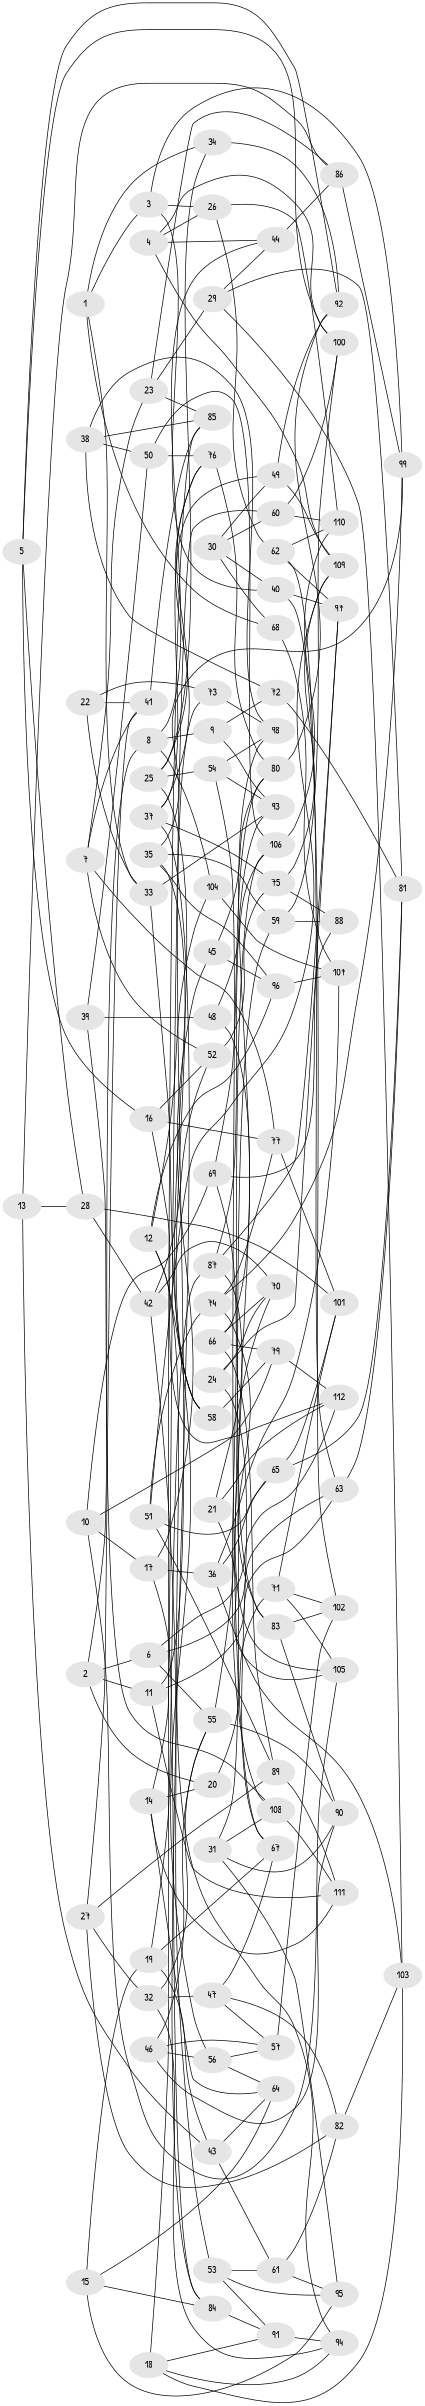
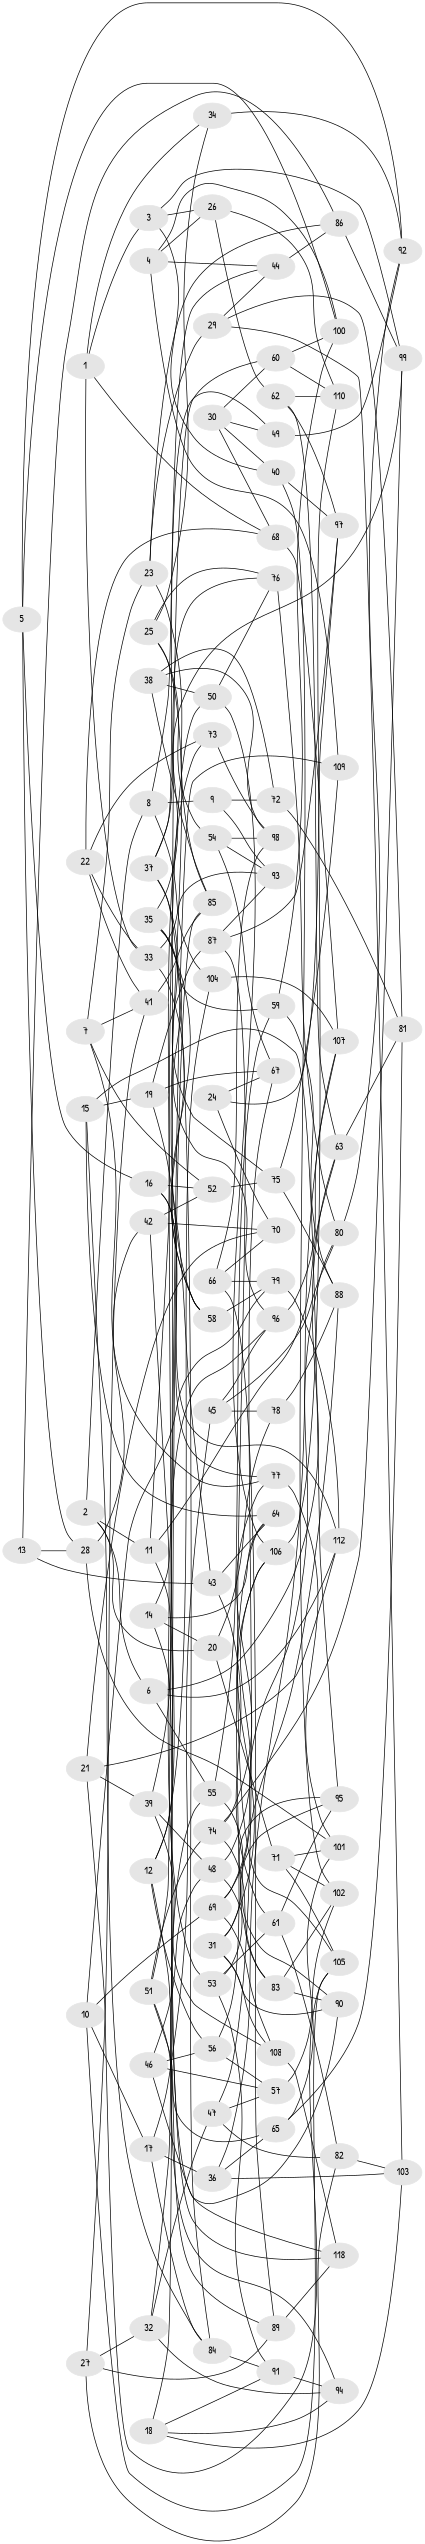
(309, 520) -> none
none -> (101, 632)
none -> (276, 1411)
none -> (117, 1786)
(183, 1886) -> (175, 1965)
(339, 1893) -> (339, 2256)
